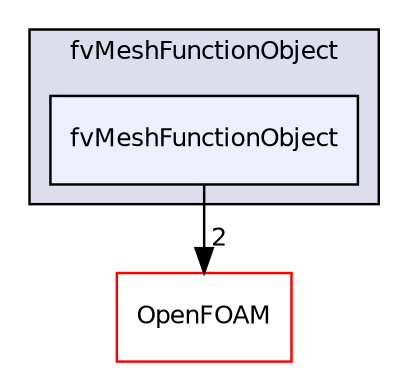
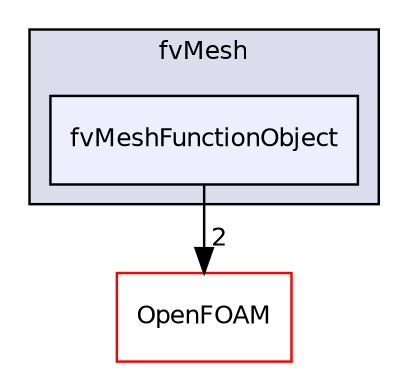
(204, 53) -> (204, 53)
